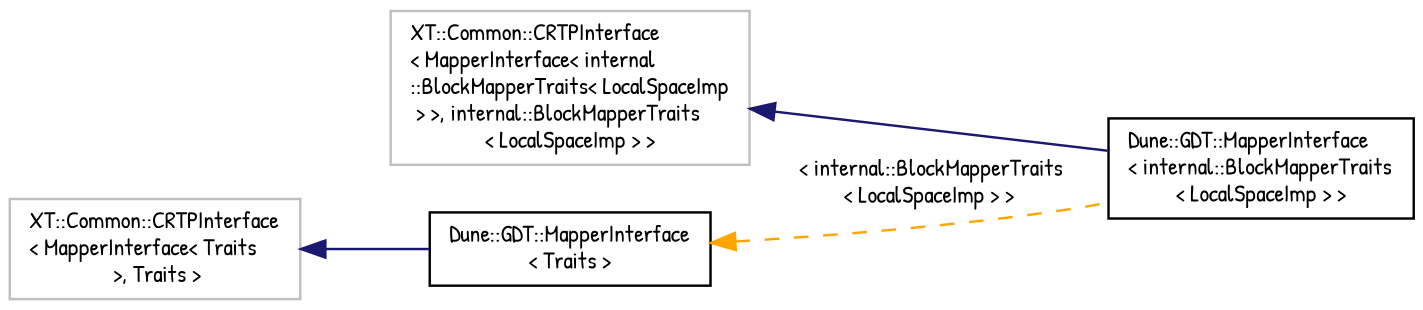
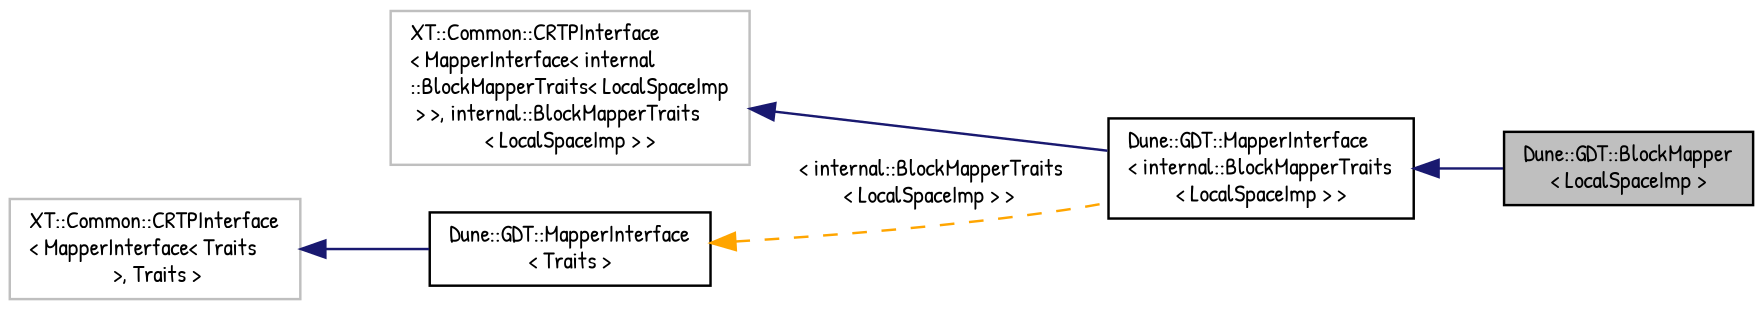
none -> (1629, 168)
